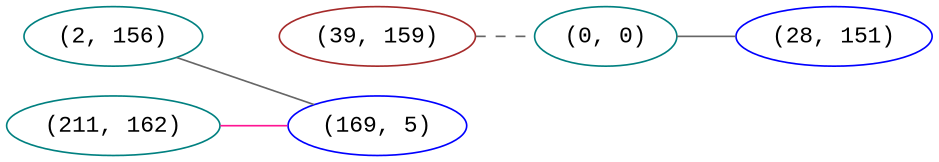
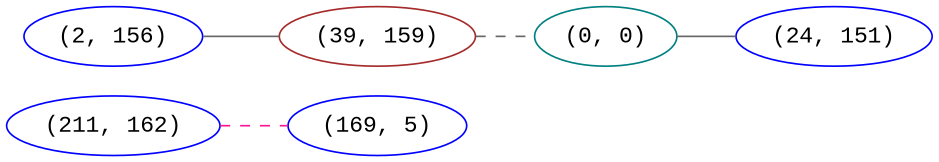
(113, 36) -> (113, 36)
(834, 36) -> (834, 36)
(245, 81) -> (241, 36)
(113, 126) -> (113, 126)
(254, 126) -> (254, 126)
